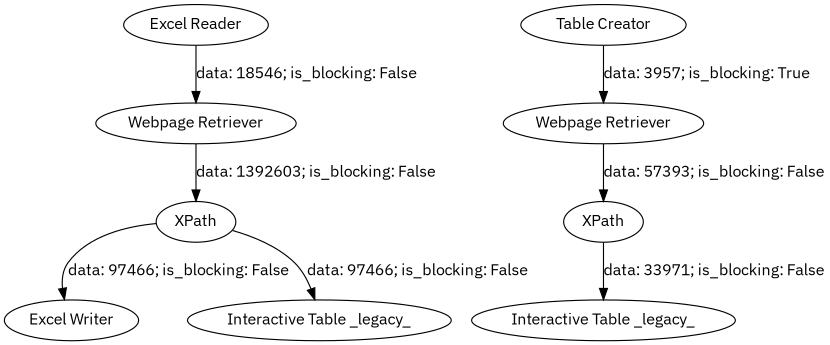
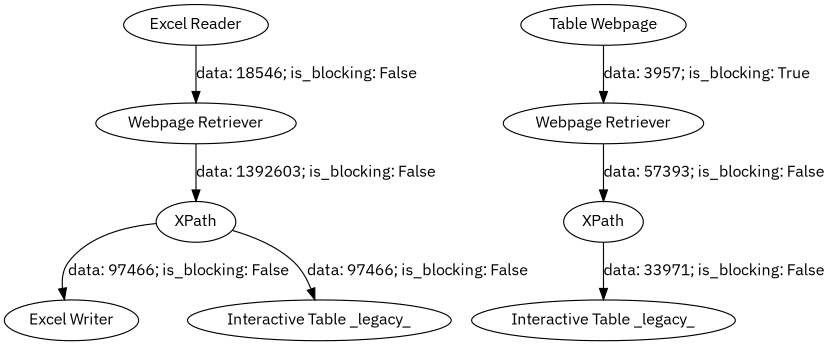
(603, 25) -> (603, 25)
